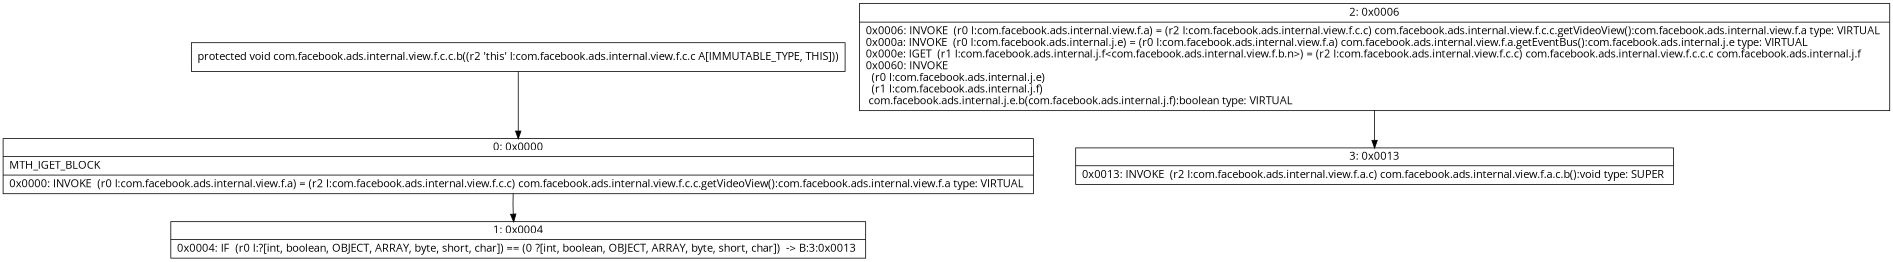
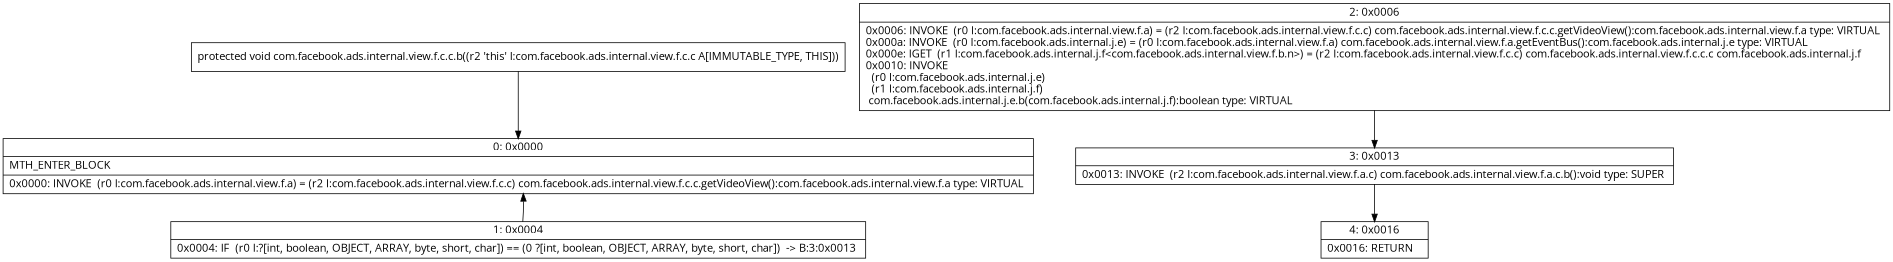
(910, 66) -> (910, 66)
(55, 165) -> (60, 165)
(513, 204) -> (523, 212)
none -> (1375, 240)
